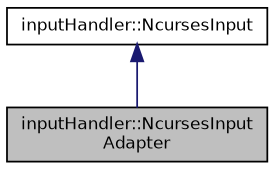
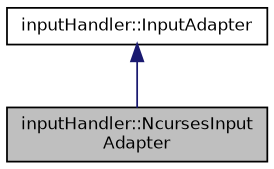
(137, 26) -> (137, 26)
